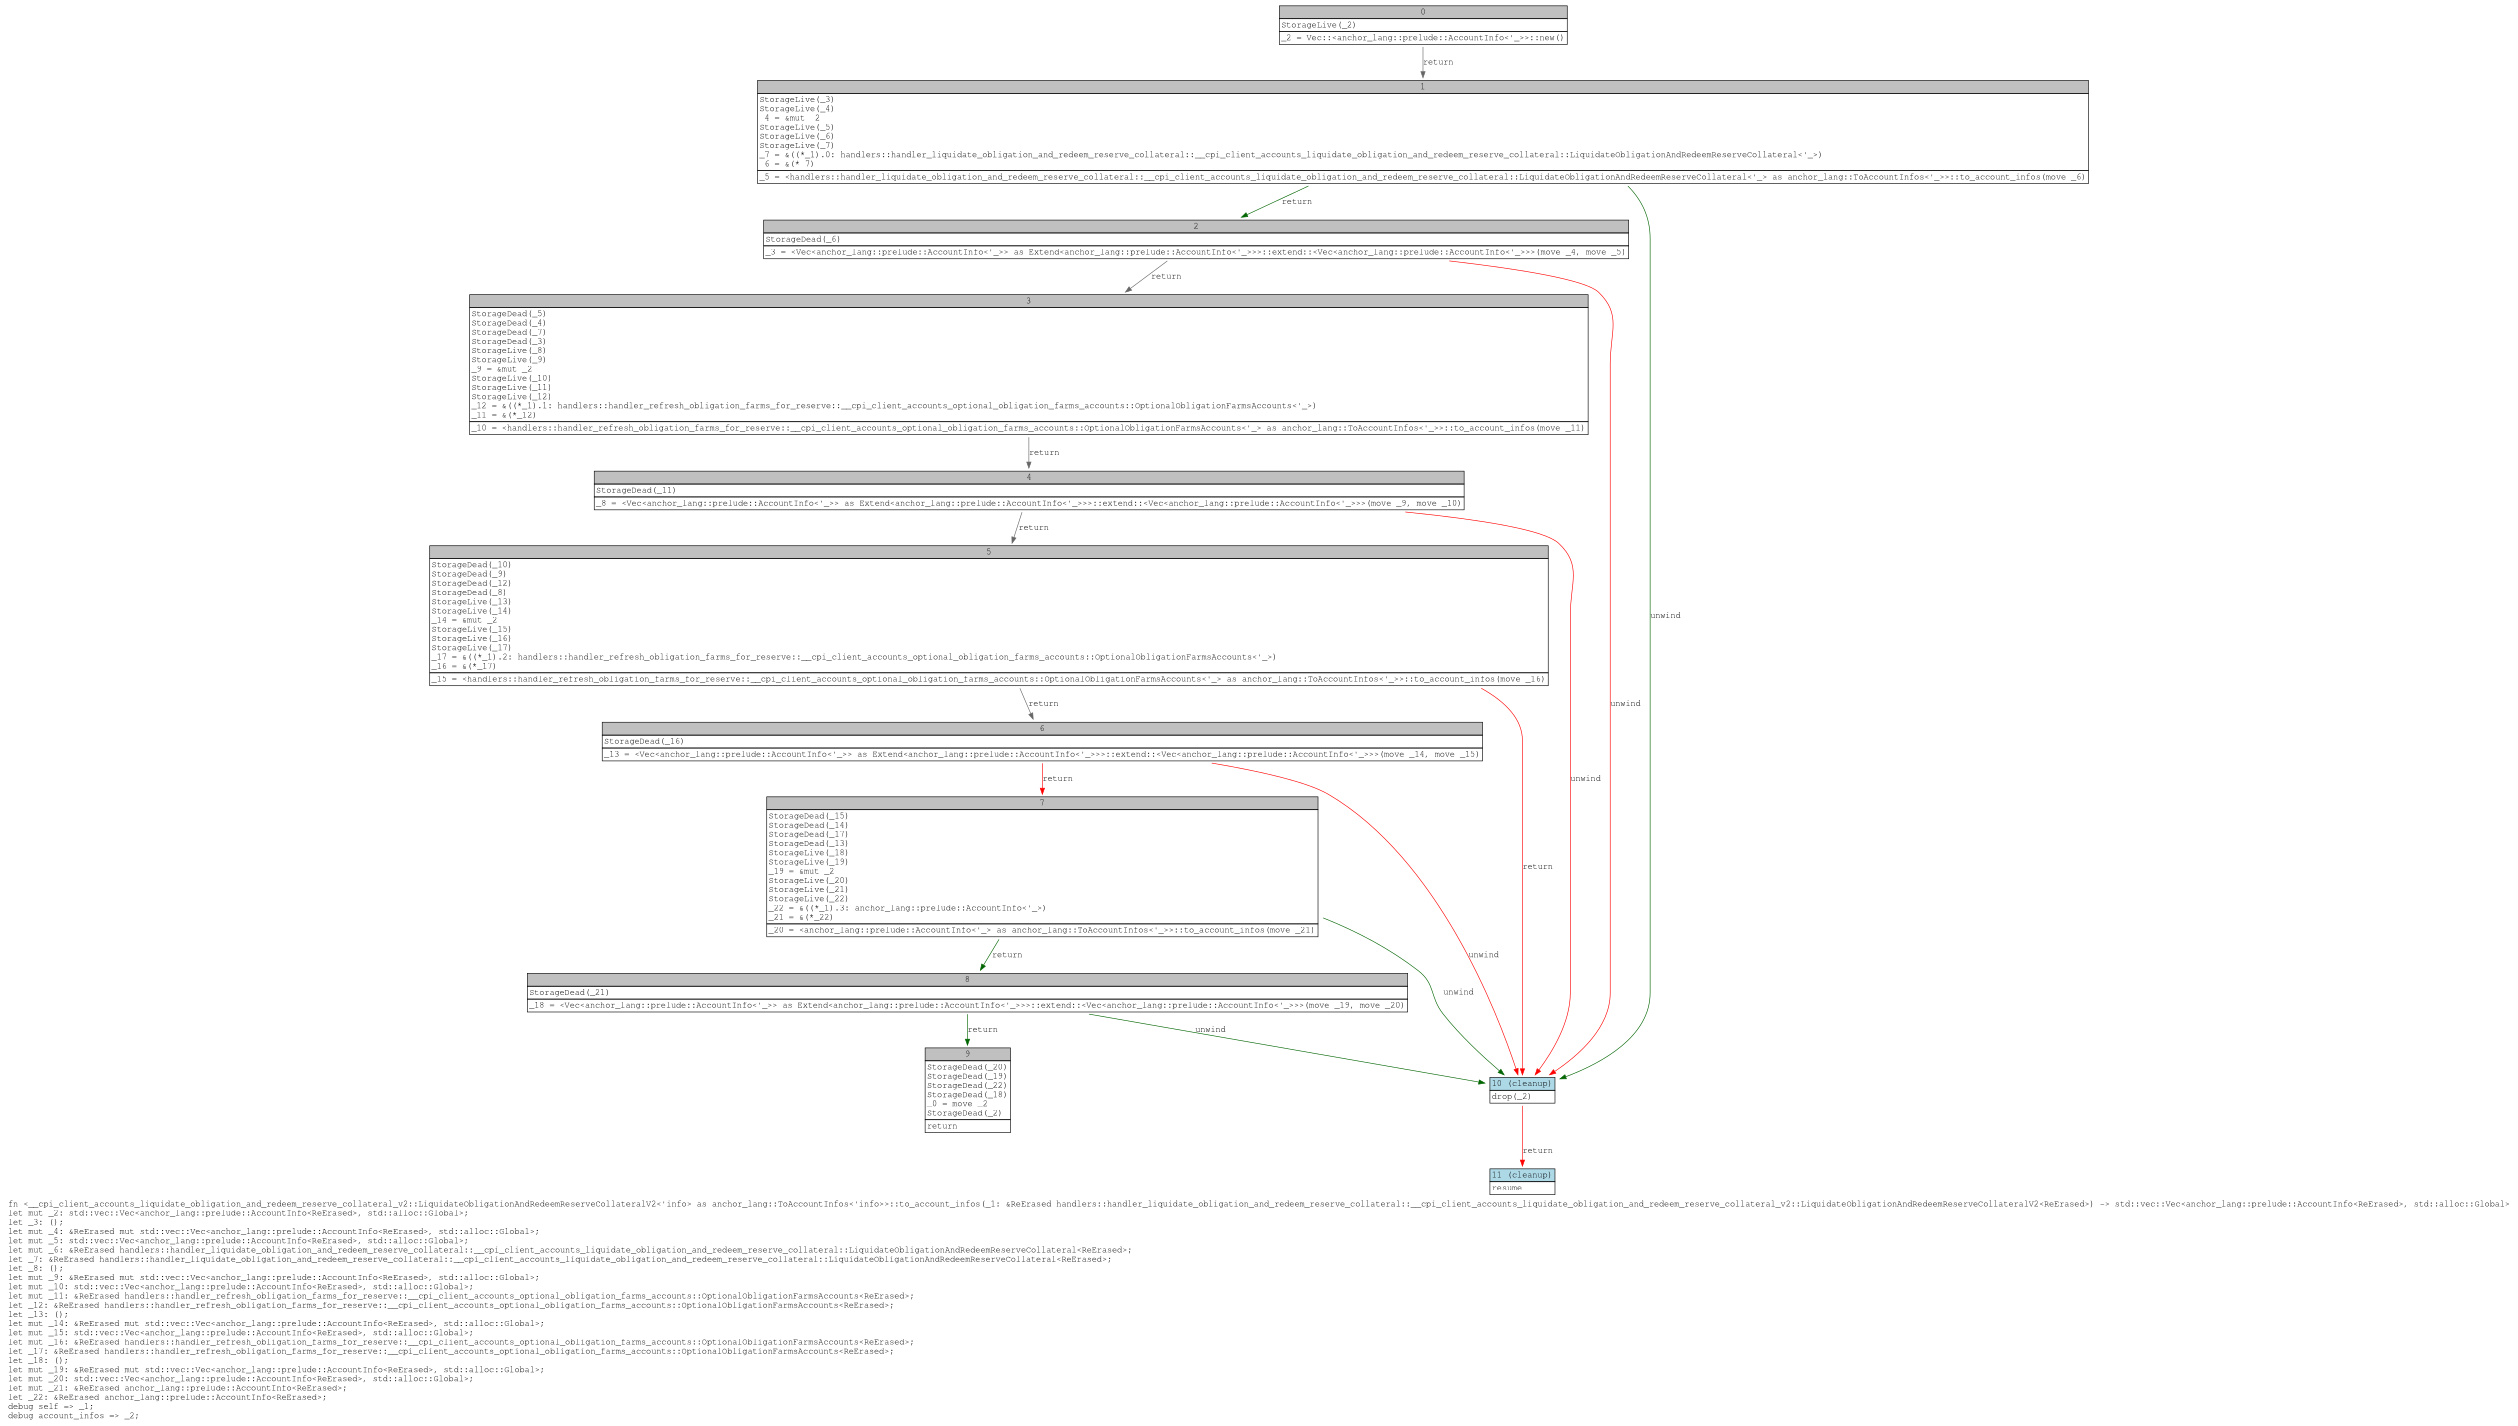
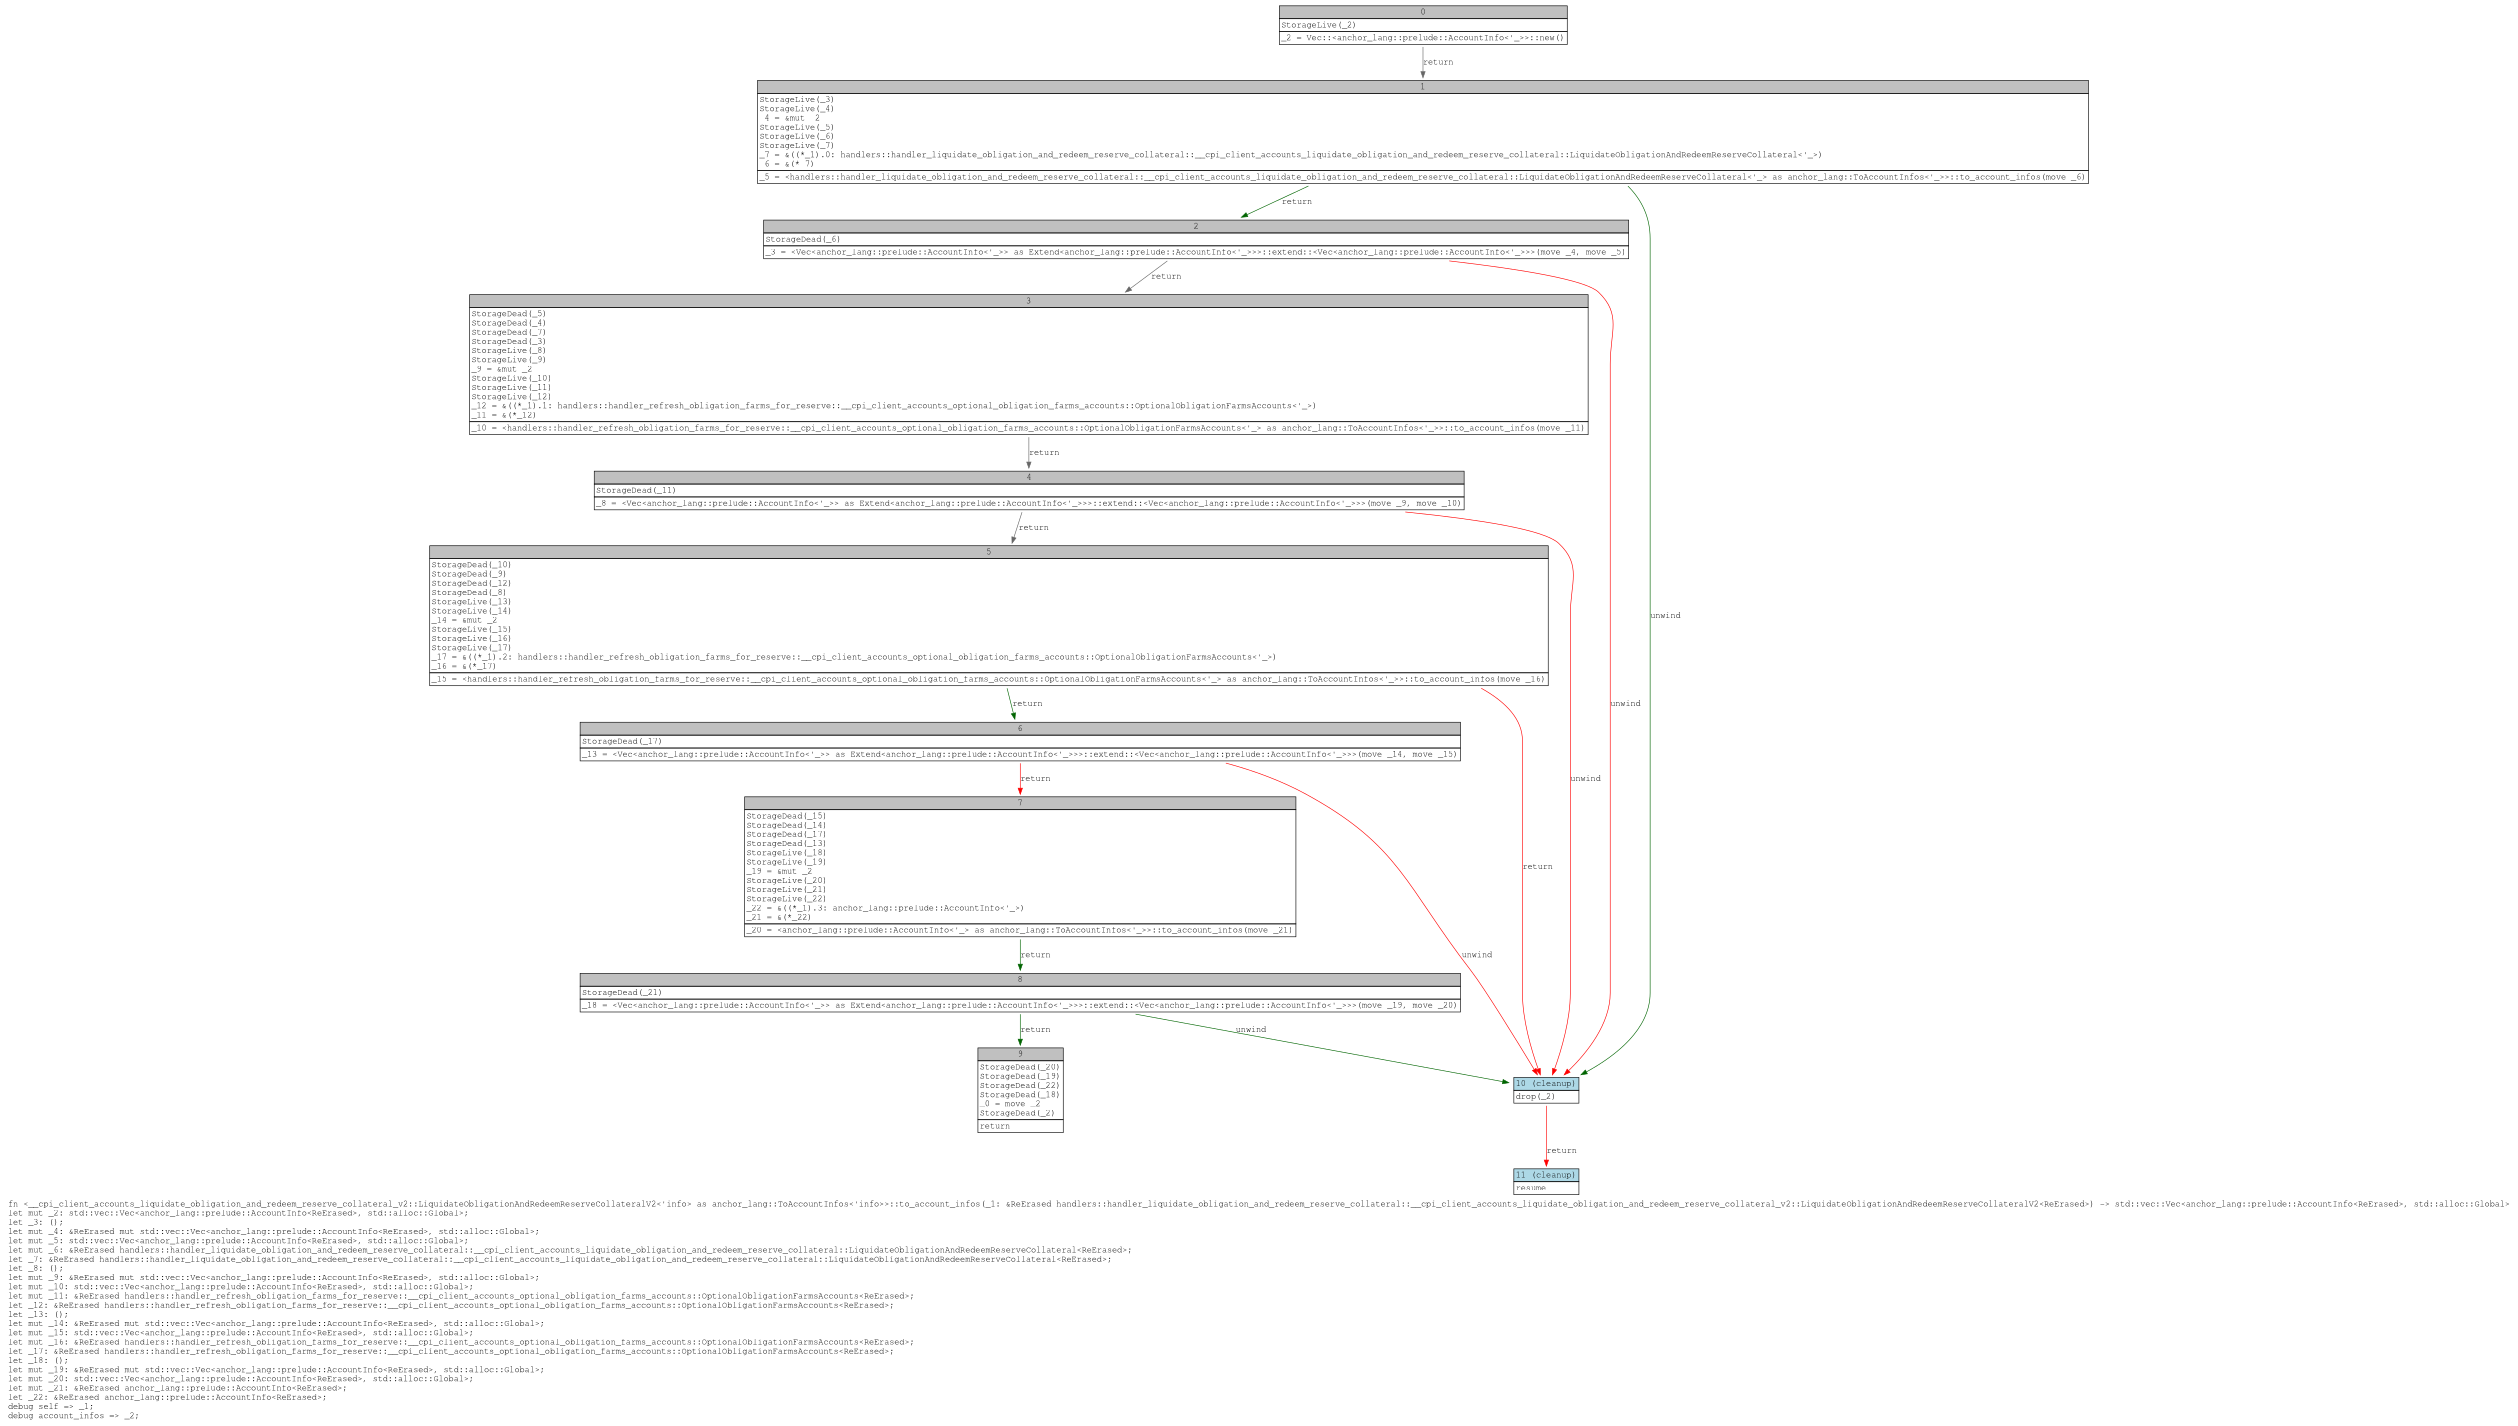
(1025, 701) -> (1010, 701)
(645, 741) -> (623, 741)
(1426, 978) -> none
